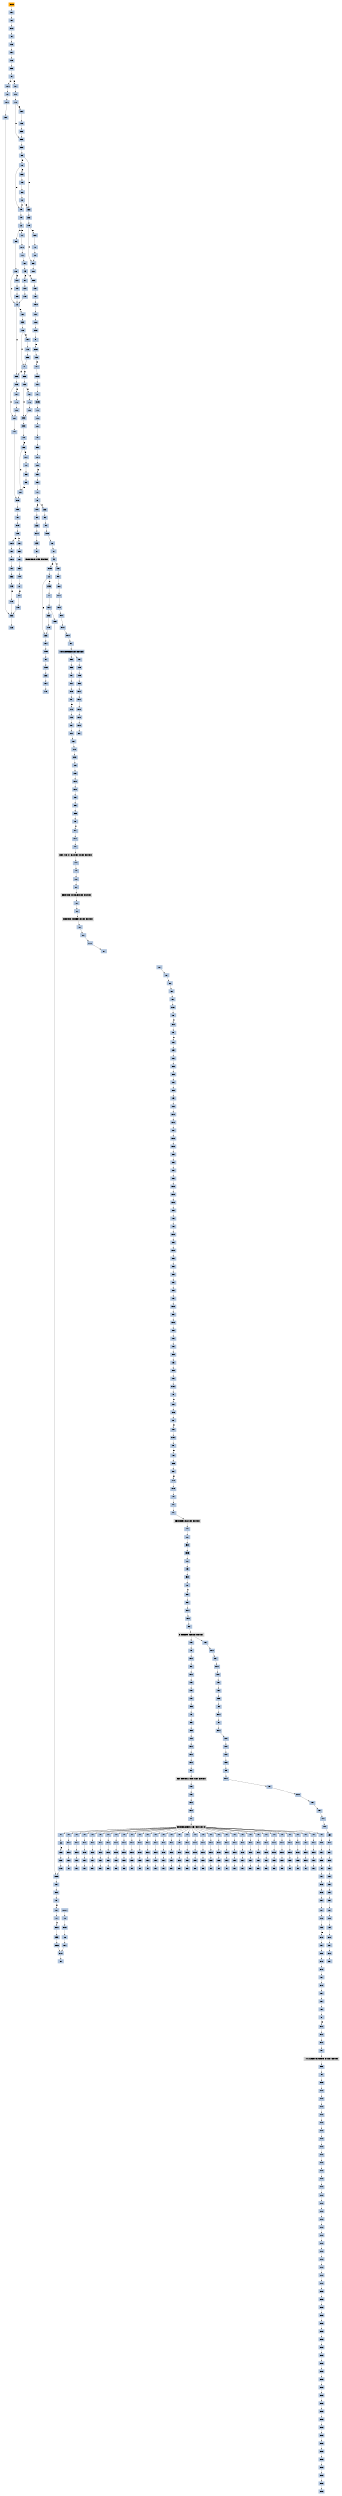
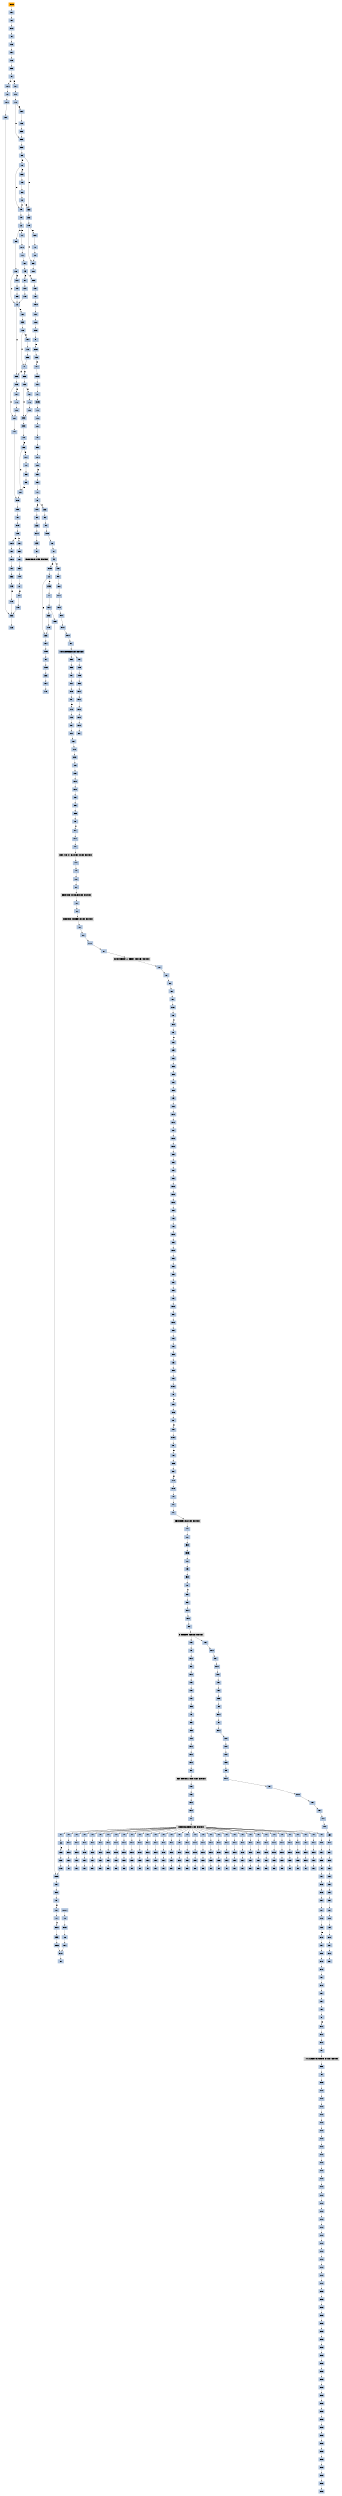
none -> (132, 959)
(191, 1827) -> (191, 1827)
